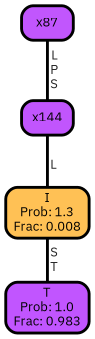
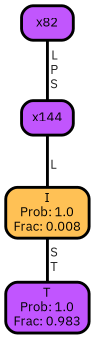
(47, 23) -> (47, 23)
(47, 213) -> (47, 213)
